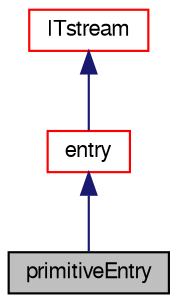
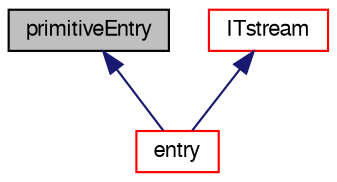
(89, 224) -> (140, 100)
